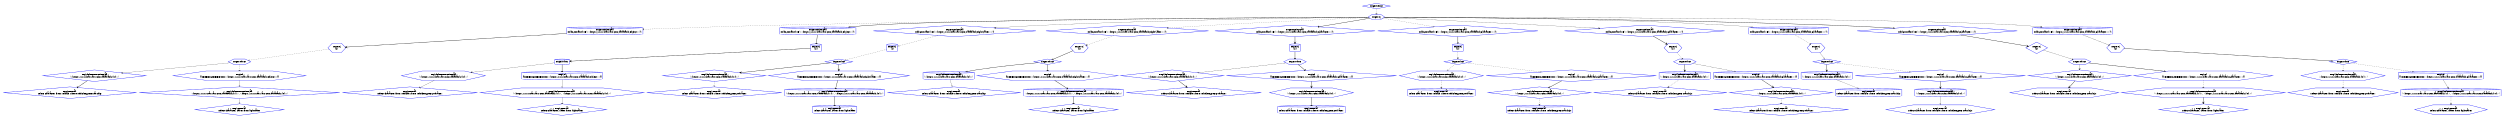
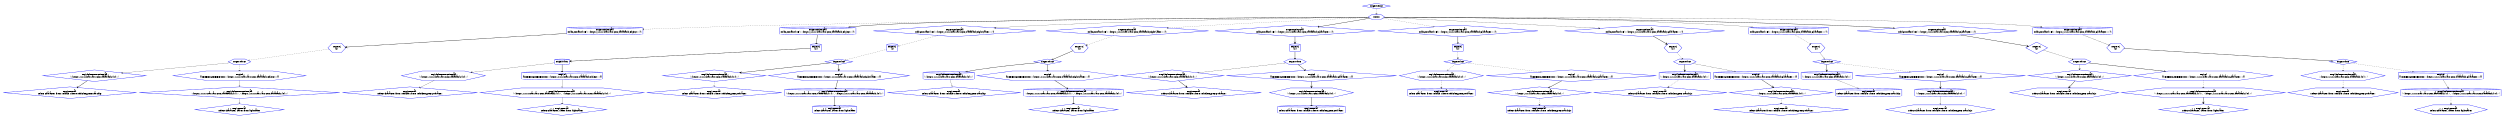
(1376, 17) -> (1376, 17)
